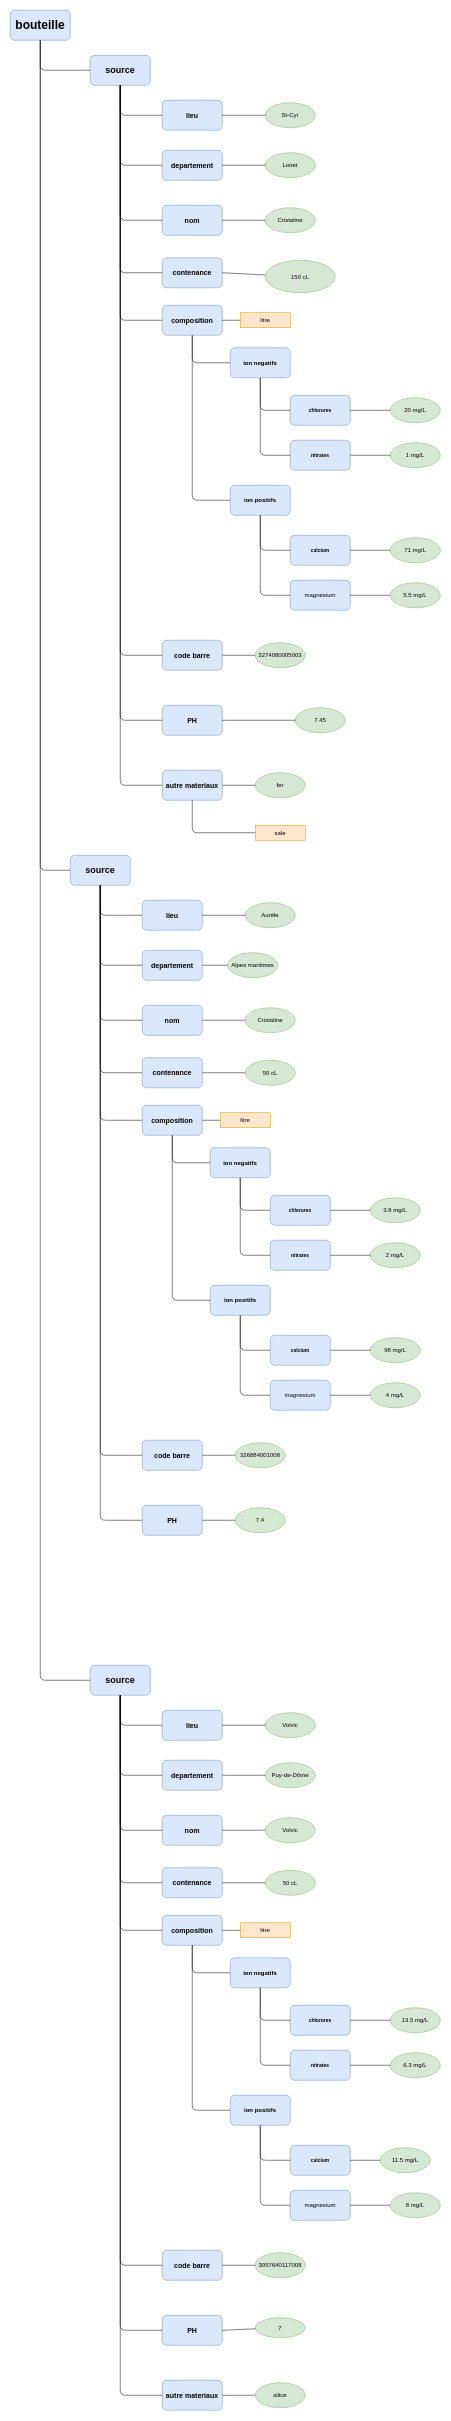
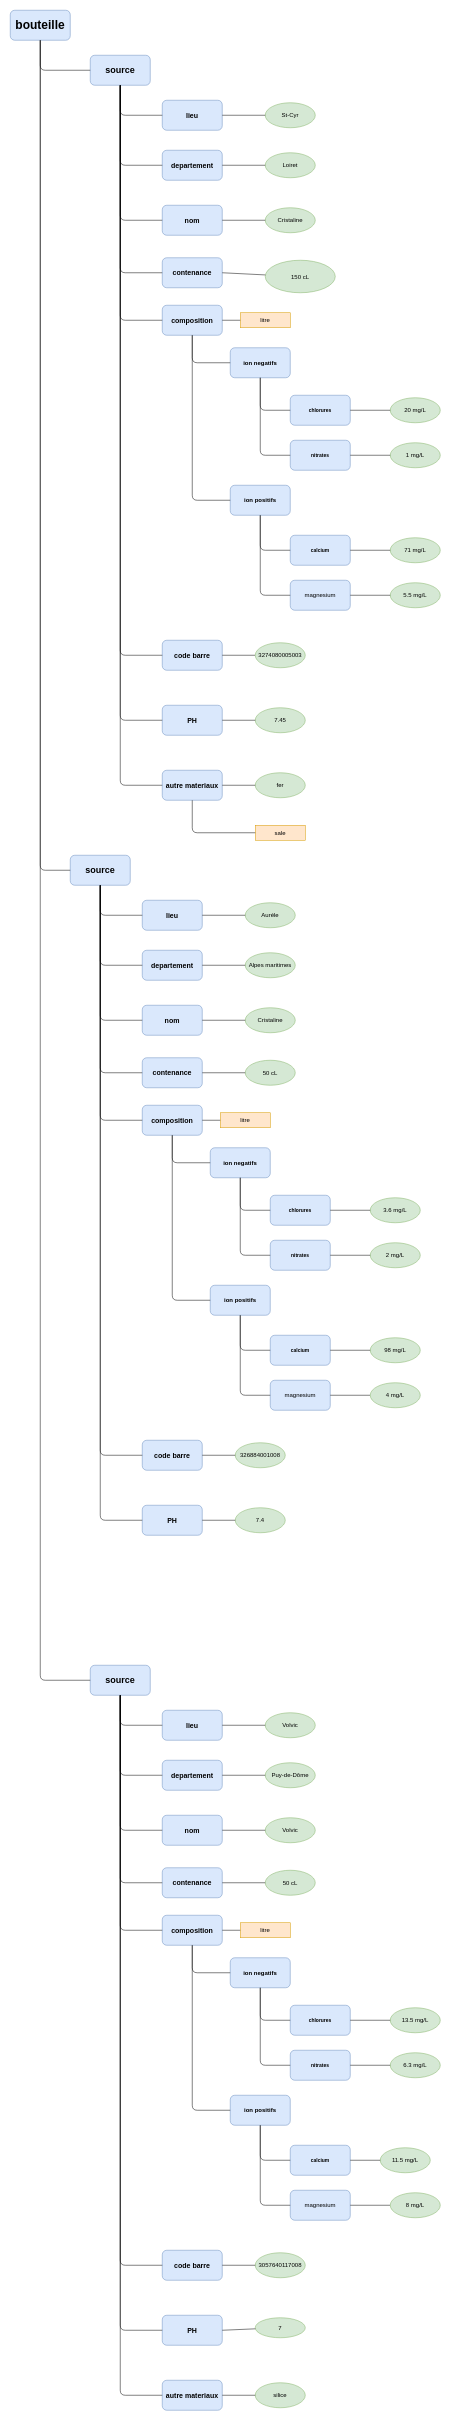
(320, 720) -> (280, 720)
(253, 965) -> (270, 965)
